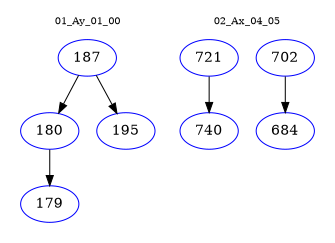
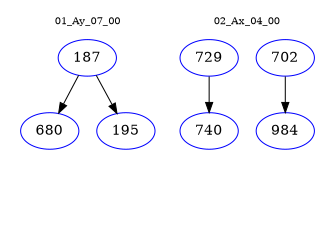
(88, 22) -> (88, 22)
(247, 22) -> (247, 22)
(209, 58) -> (209, 58)
(50, 131) -> (50, 131)
(285, 131) -> (285, 131)
(50, 204) -> none
